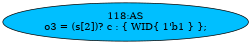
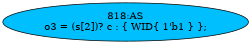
(126, 22) -> (126, 22)
